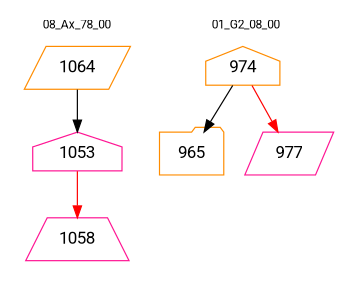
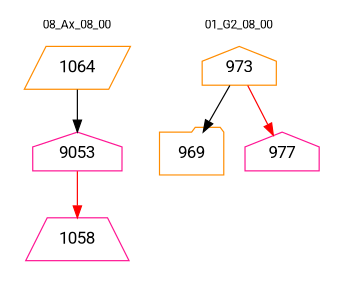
(77, 26) -> (77, 26)
(243, 68) -> (239, 68)
(77, 154) -> (77, 154)
(192, 154) -> (192, 154)
(289, 154) -> (282, 154)
